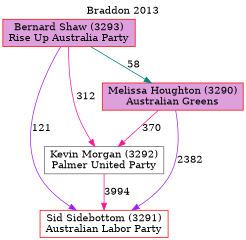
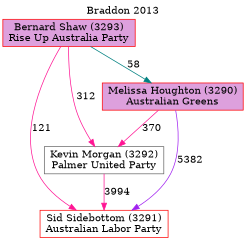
(31, 131) -> (31, 131)
(190, 160) -> (190, 160)
